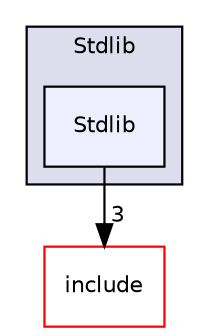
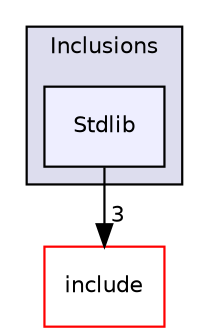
(104, 48) -> (104, 48)
